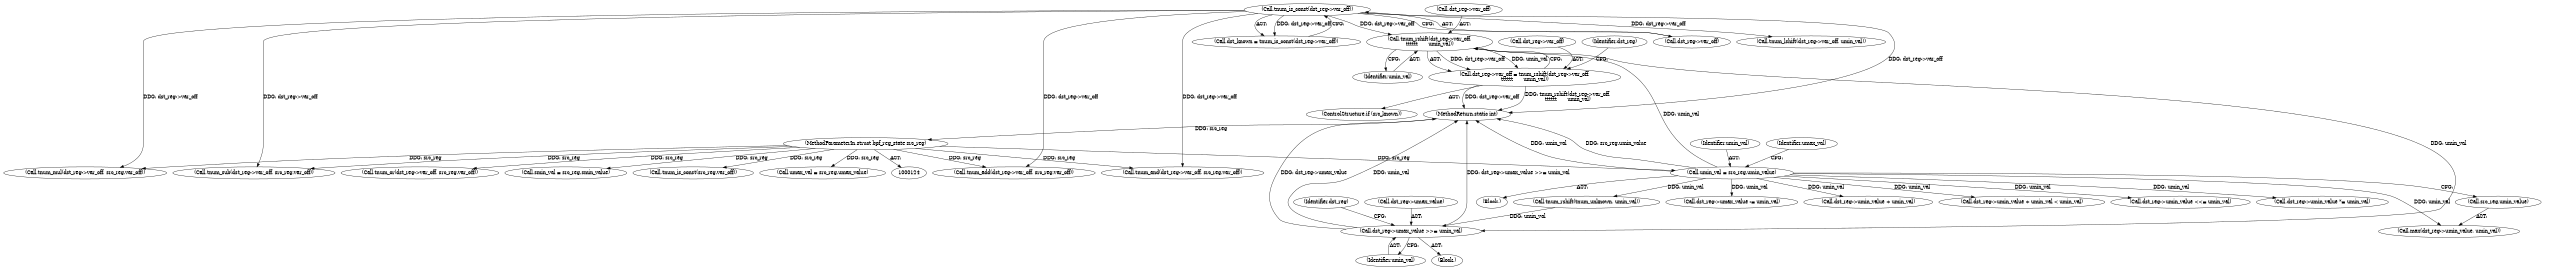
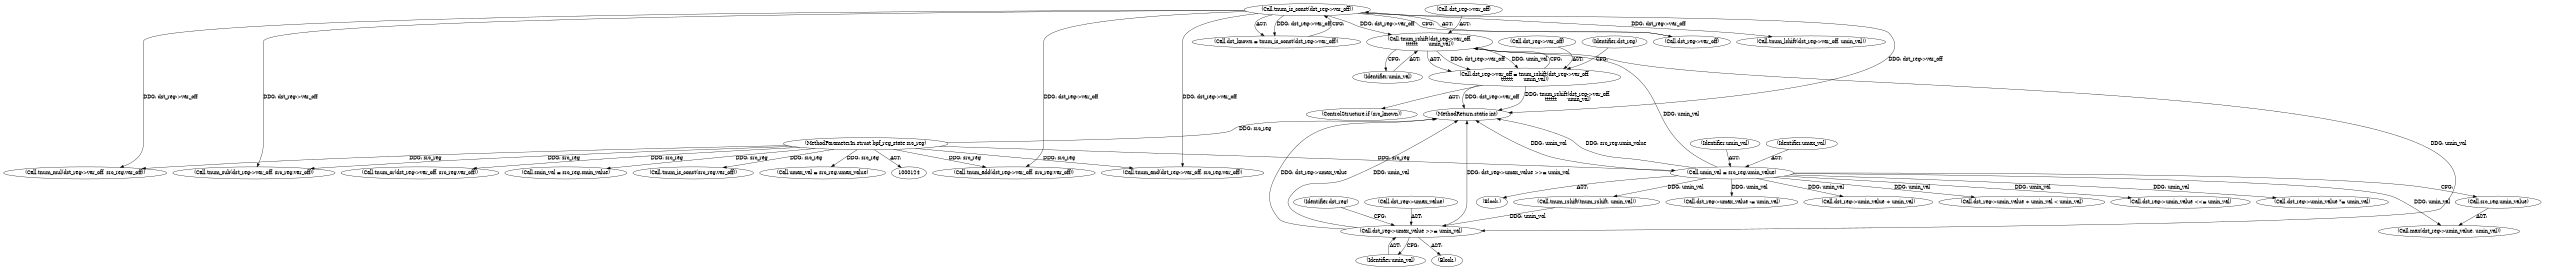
(1197, 126) -> (1191, 136)
(1778, 158) -> (1778, 158)
(1587, 202) -> (1587, 202)
